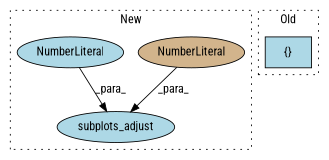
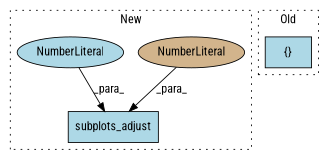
(116, 127) -> (113, 127)
